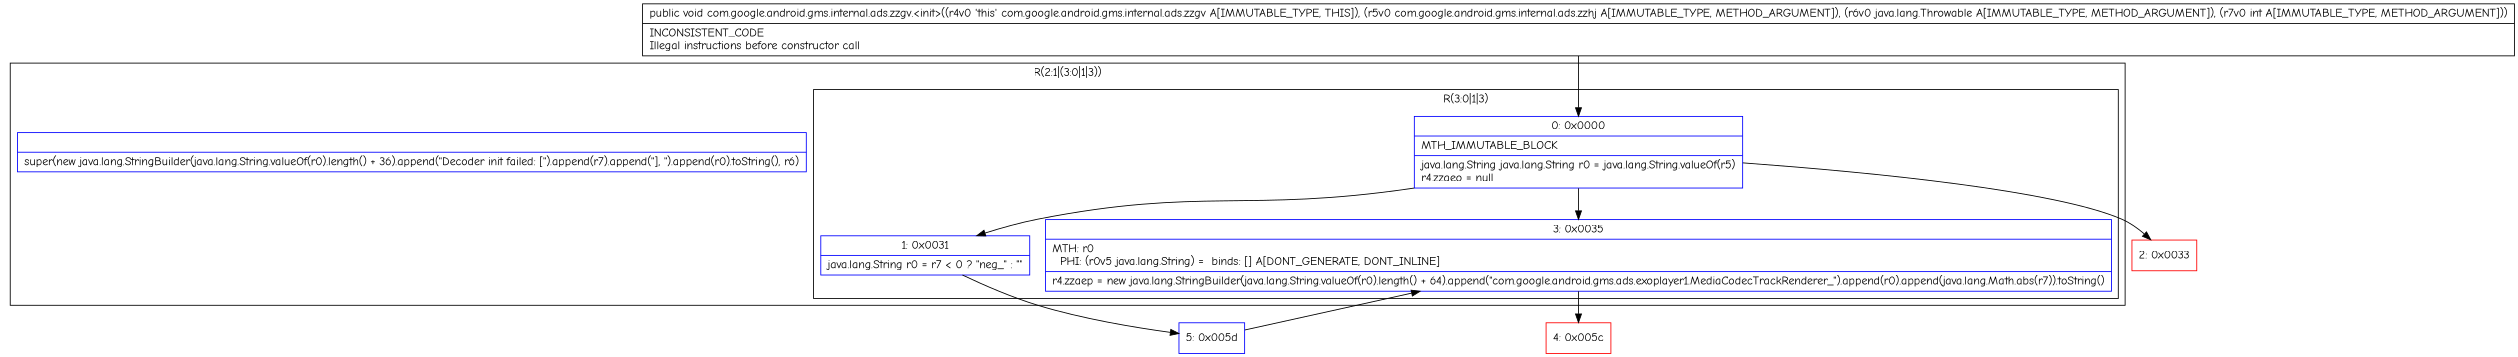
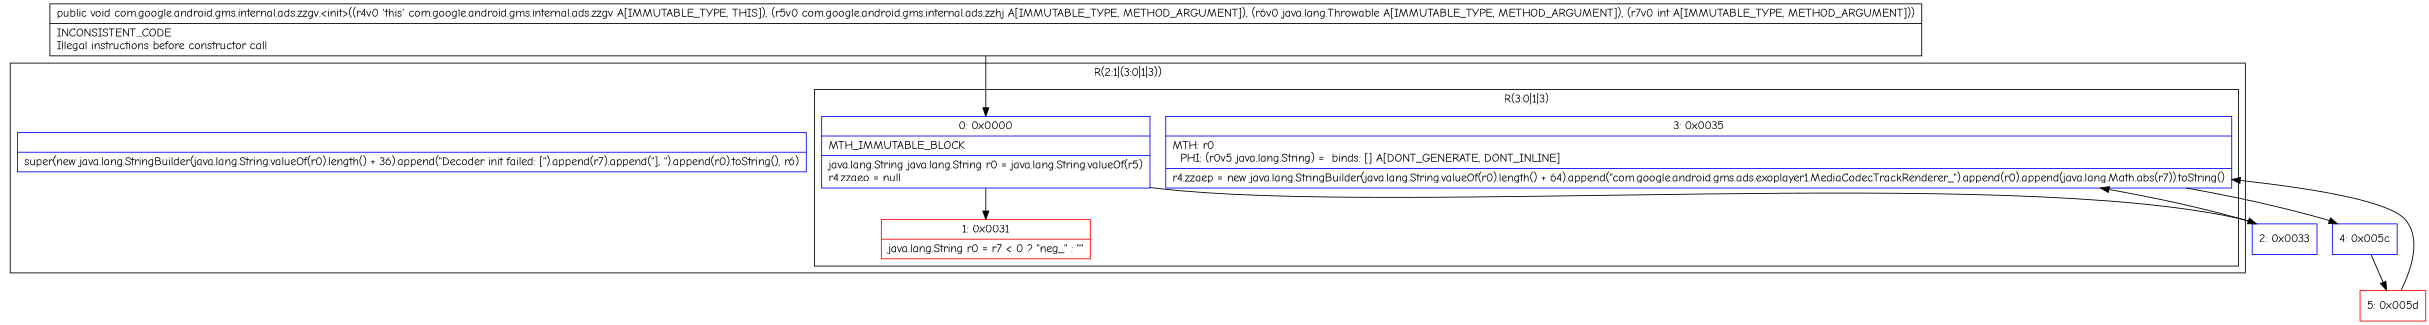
(1578, 200) -> (2183, 204)
(925, 255) -> (986, 239)
(2164, 255) -> (2285, 239)
(1064, 312) -> (2377, 269)
(1212, 338) -> (2393, 306)
(1578, 338) -> (2365, 239)
